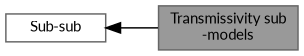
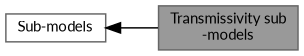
(56, 28) -> (56, 28)
